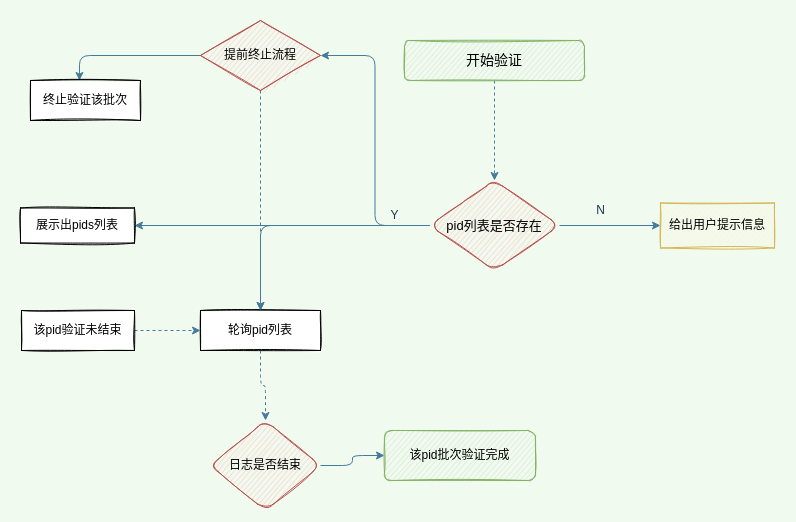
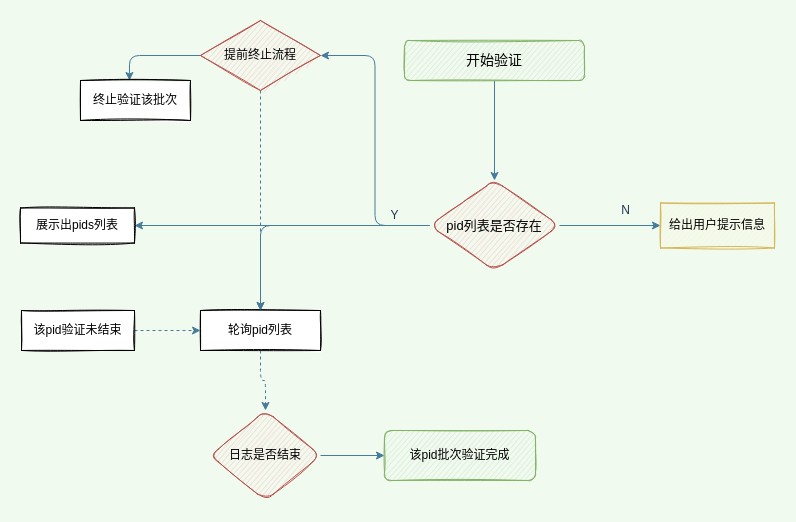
(86, 101) -> (136, 101)
(495, 126) -> (495, 126)
(601, 211) -> (626, 211)
(266, 466) -> (266, 456)
